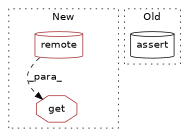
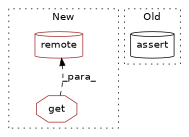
(28, 75) -> (63, 81)
